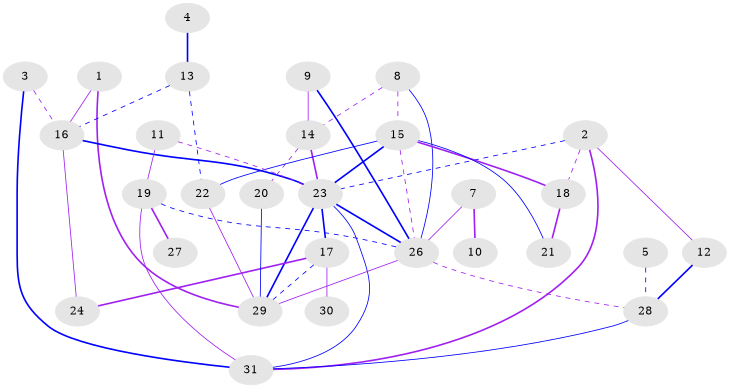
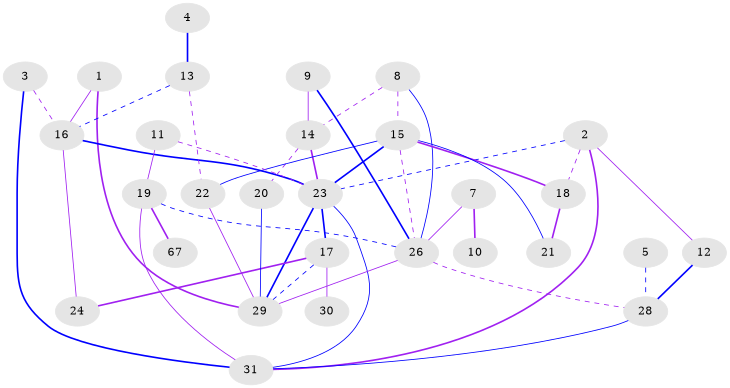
(195, 135) -> (195, 135)
(368, 223) -> none
(175, 253) -> (175, 253)
